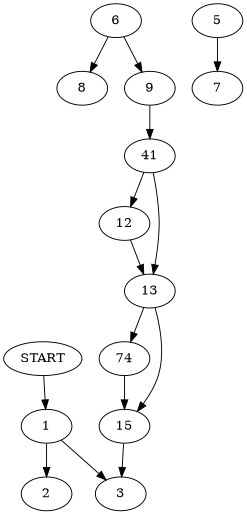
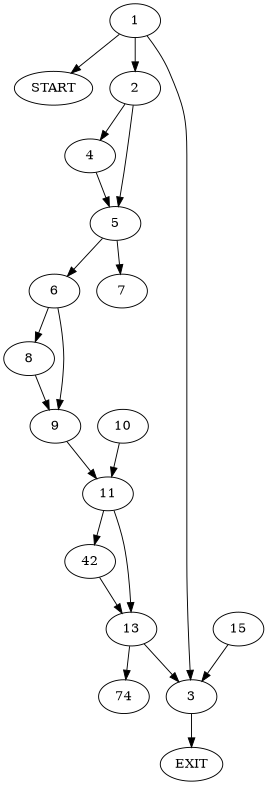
none -> (127, 151)
none -> (90, 156)
(150, 156) -> (108, 494)
(124, 223) -> (90, 561)
none -> (88, 254)
(161, 357) -> (158, 659)
none -> (40, 388)
(44, 388) -> (99, 51)
(124, 388) -> none
none -> (123, 426)
none -> (192, 764)
